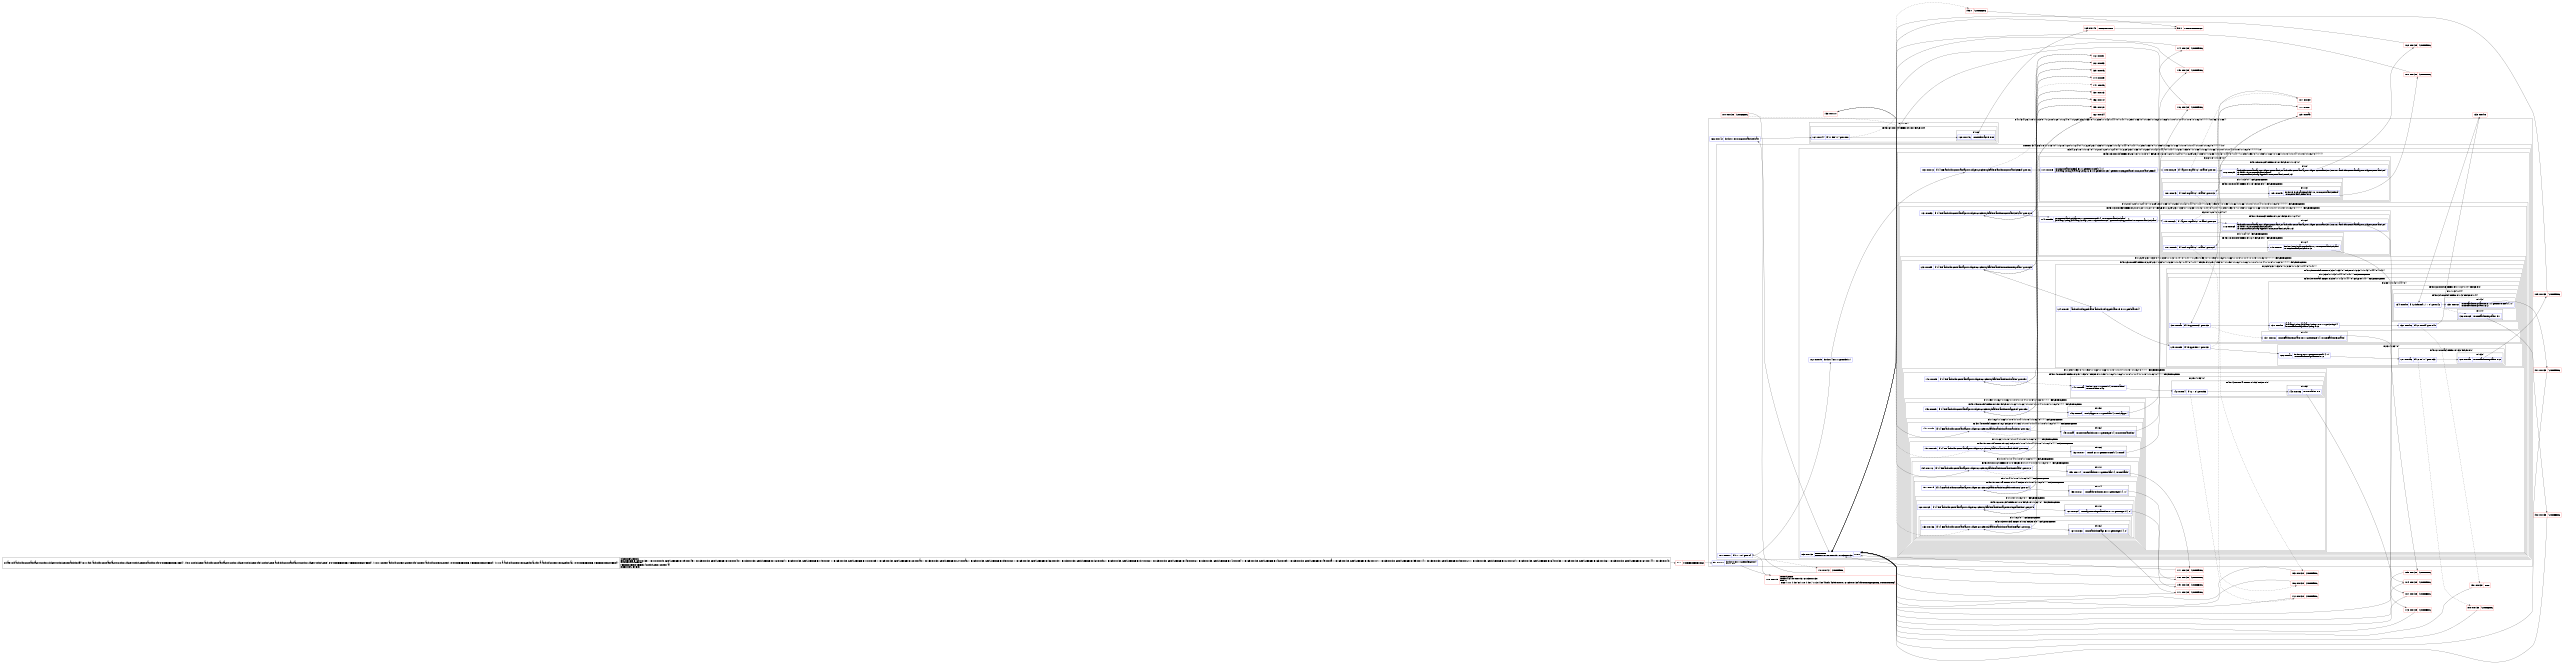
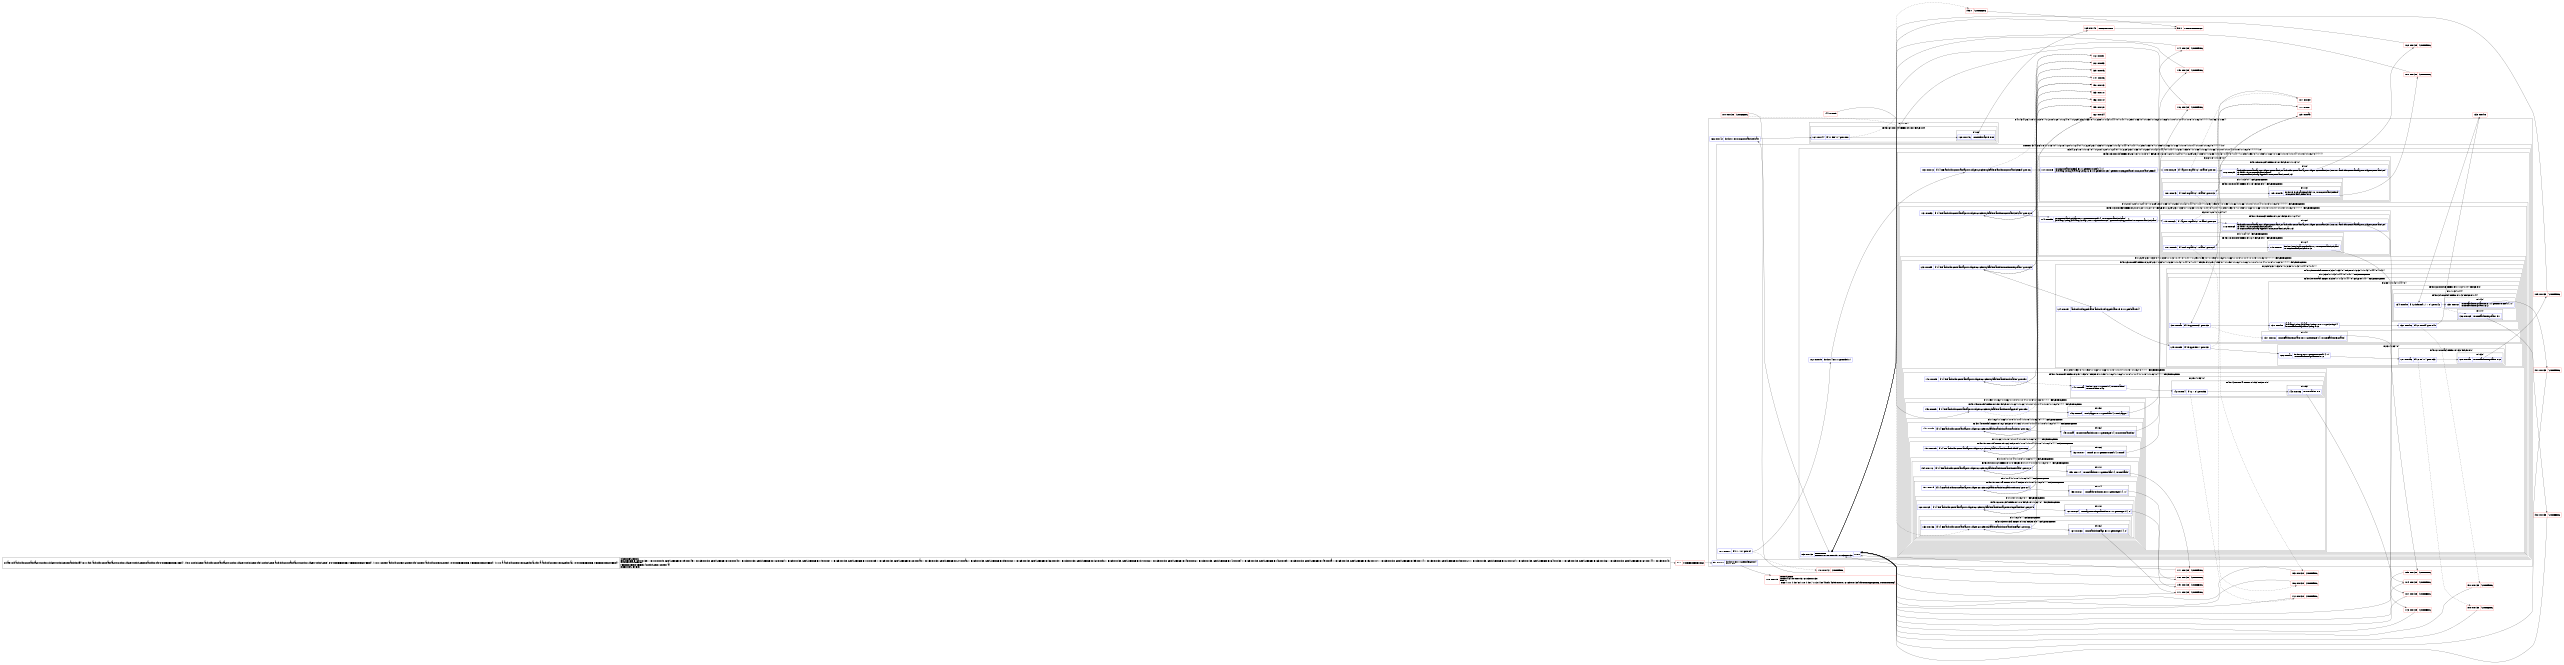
(2037, 230) -> (2038, 302)
(1896, 279) -> (2037, 253)
(1763, 563) -> none
(2487, 585) -> (2487, 585)
